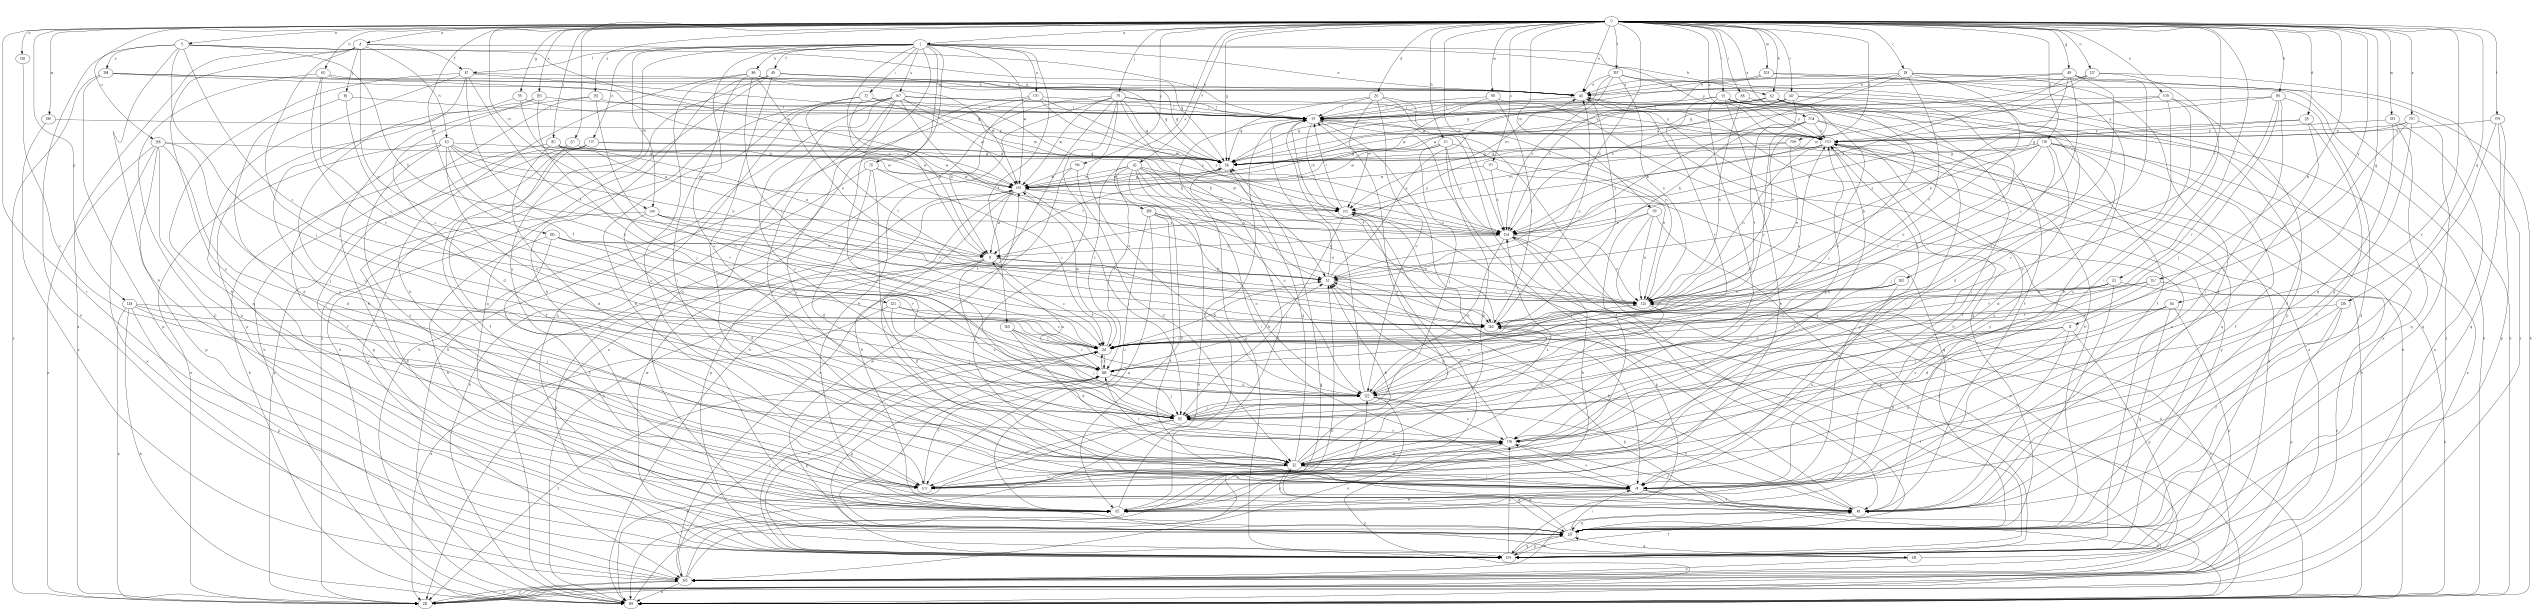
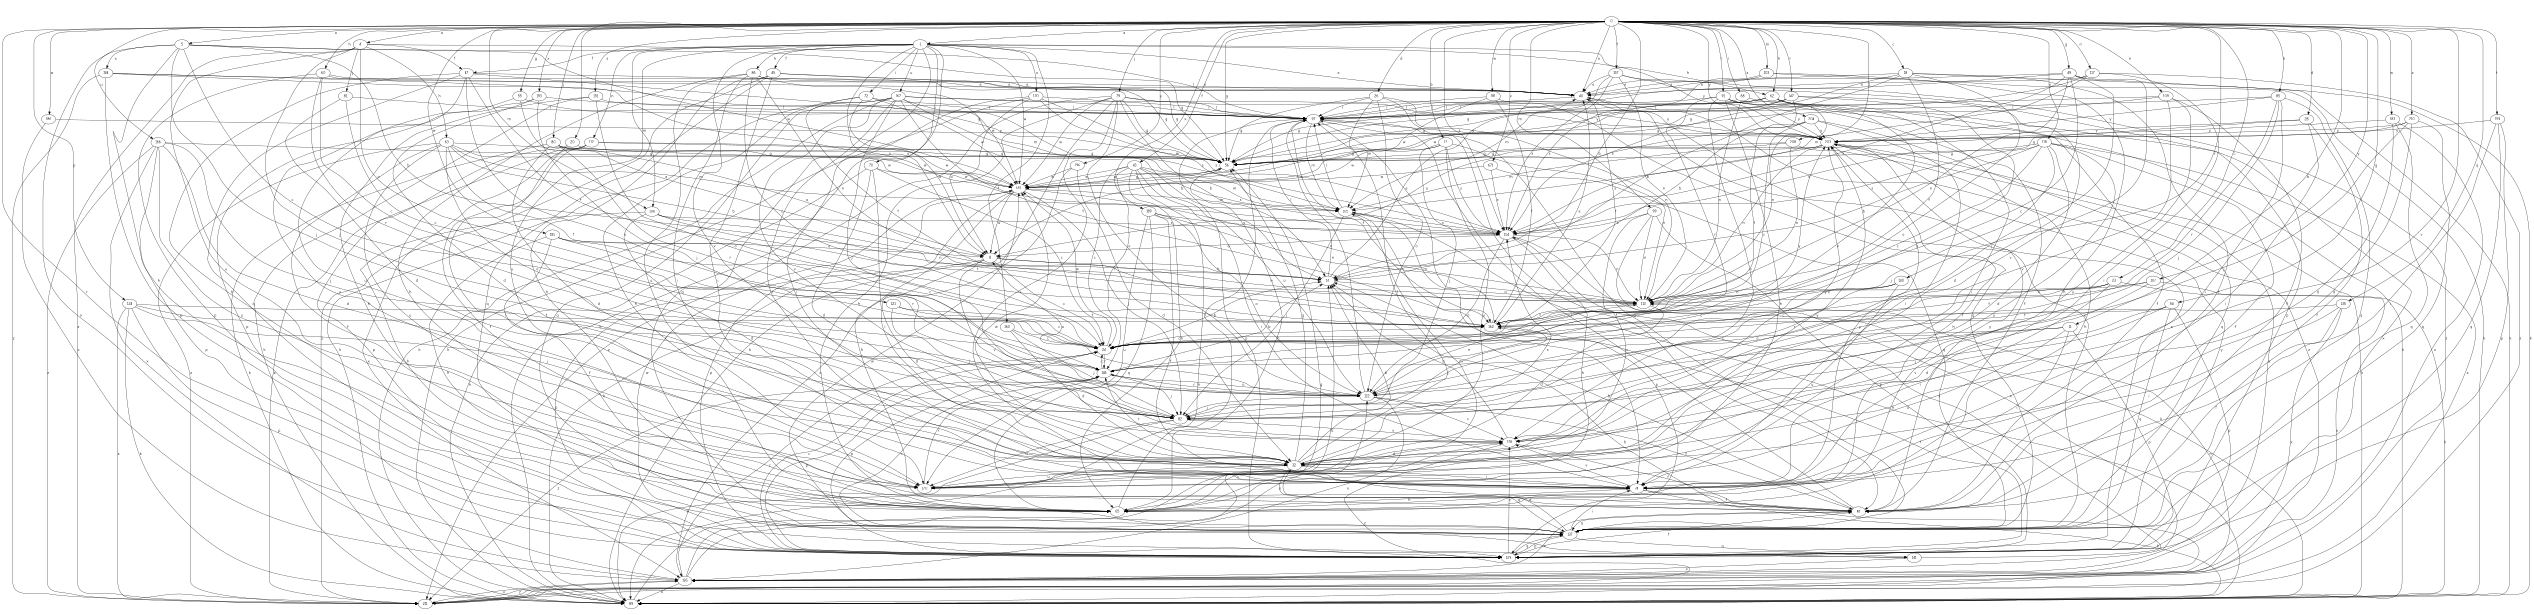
(23, 59) -> none
(1446, 142) -> (1446, 142)
(1491, 165) -> (1491, 165)
none -> (1570, 309)
(1066, 347) -> (1236, 390)
(1553, 353) -> none
(470, 366) -> (683, 380)
(578, 375) -> none
none -> (1050, 418)
(276, 425) -> (644, 532)
(2044, 437) -> (1877, 403)
(1701, 552) -> (1740, 549)
